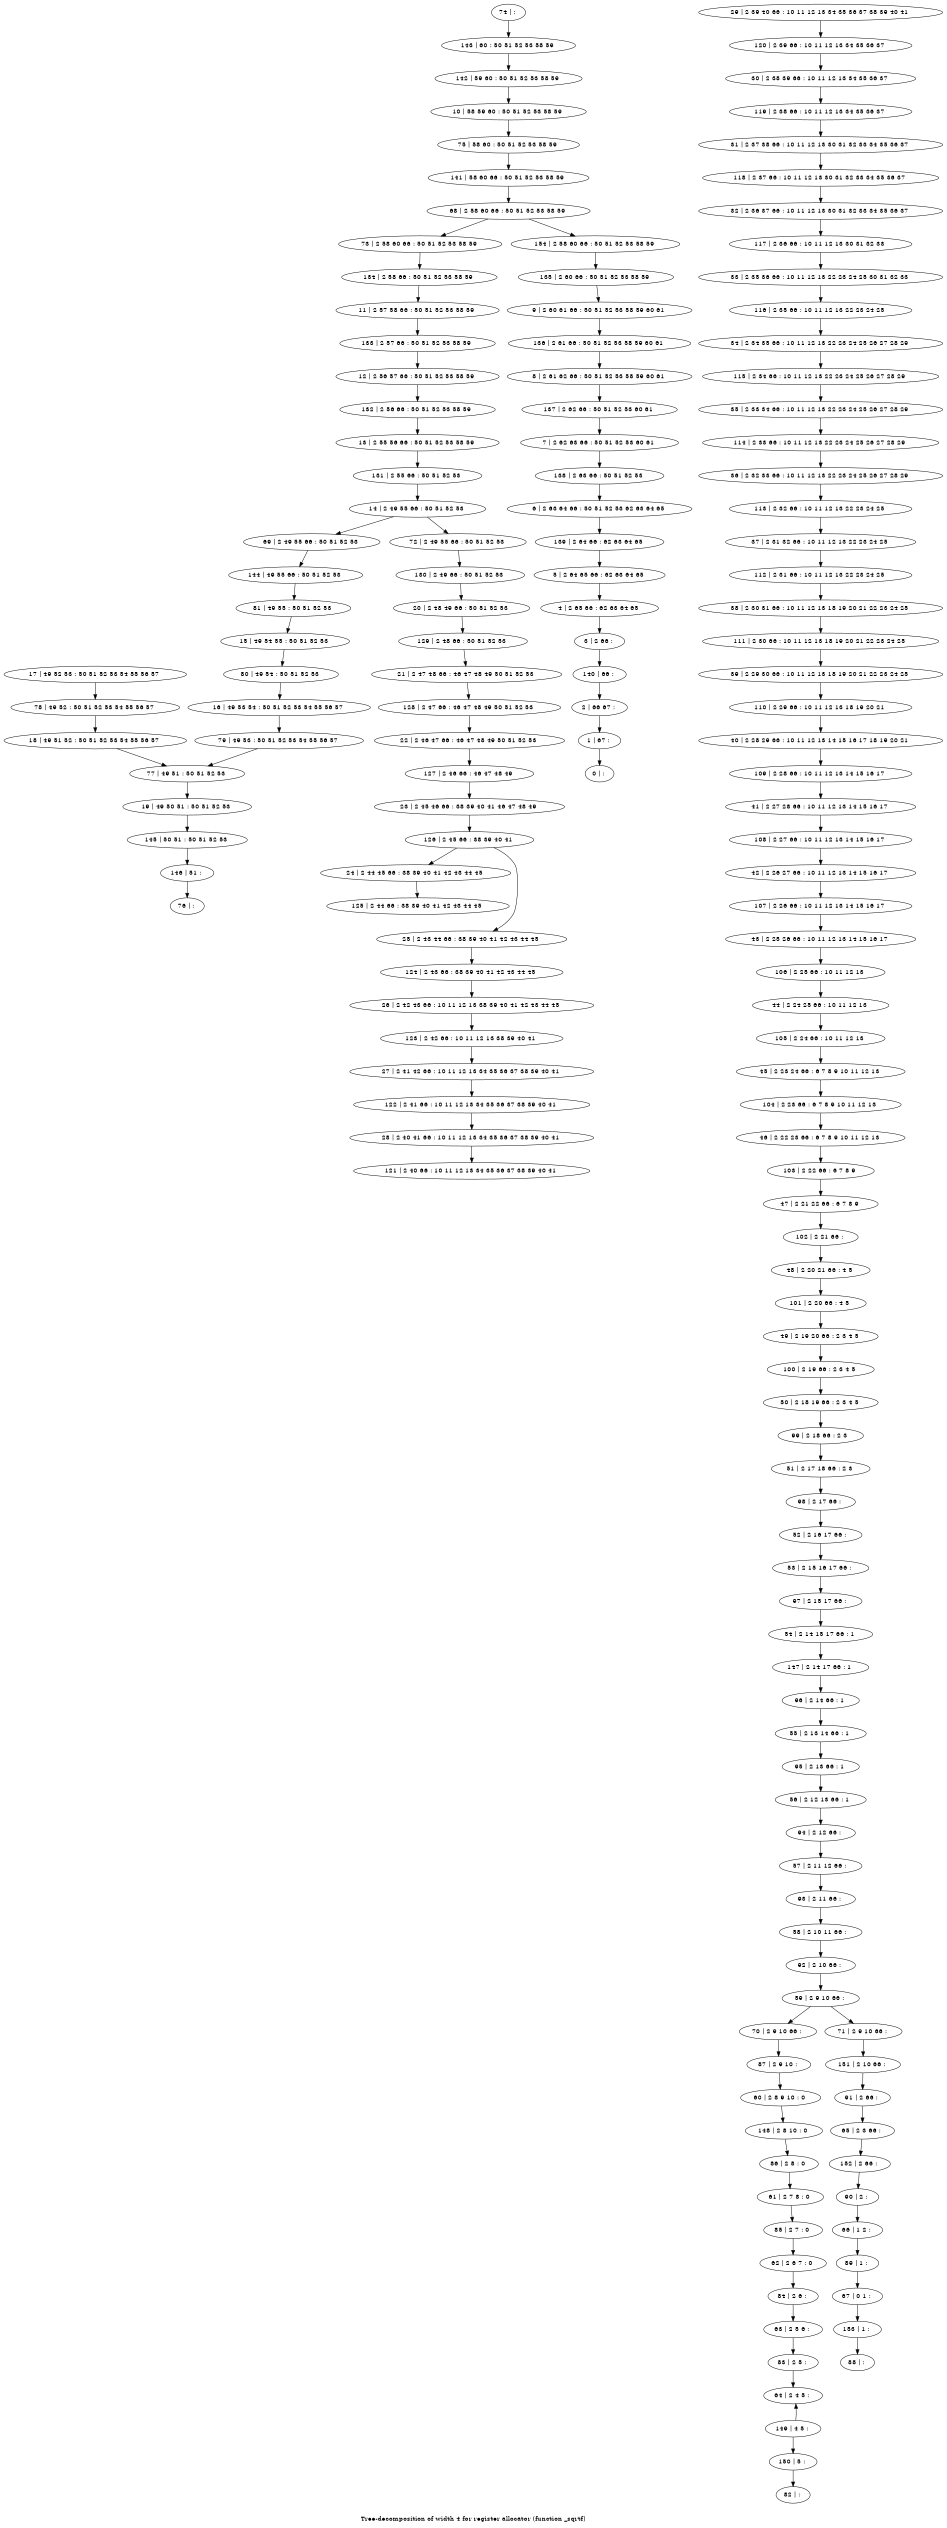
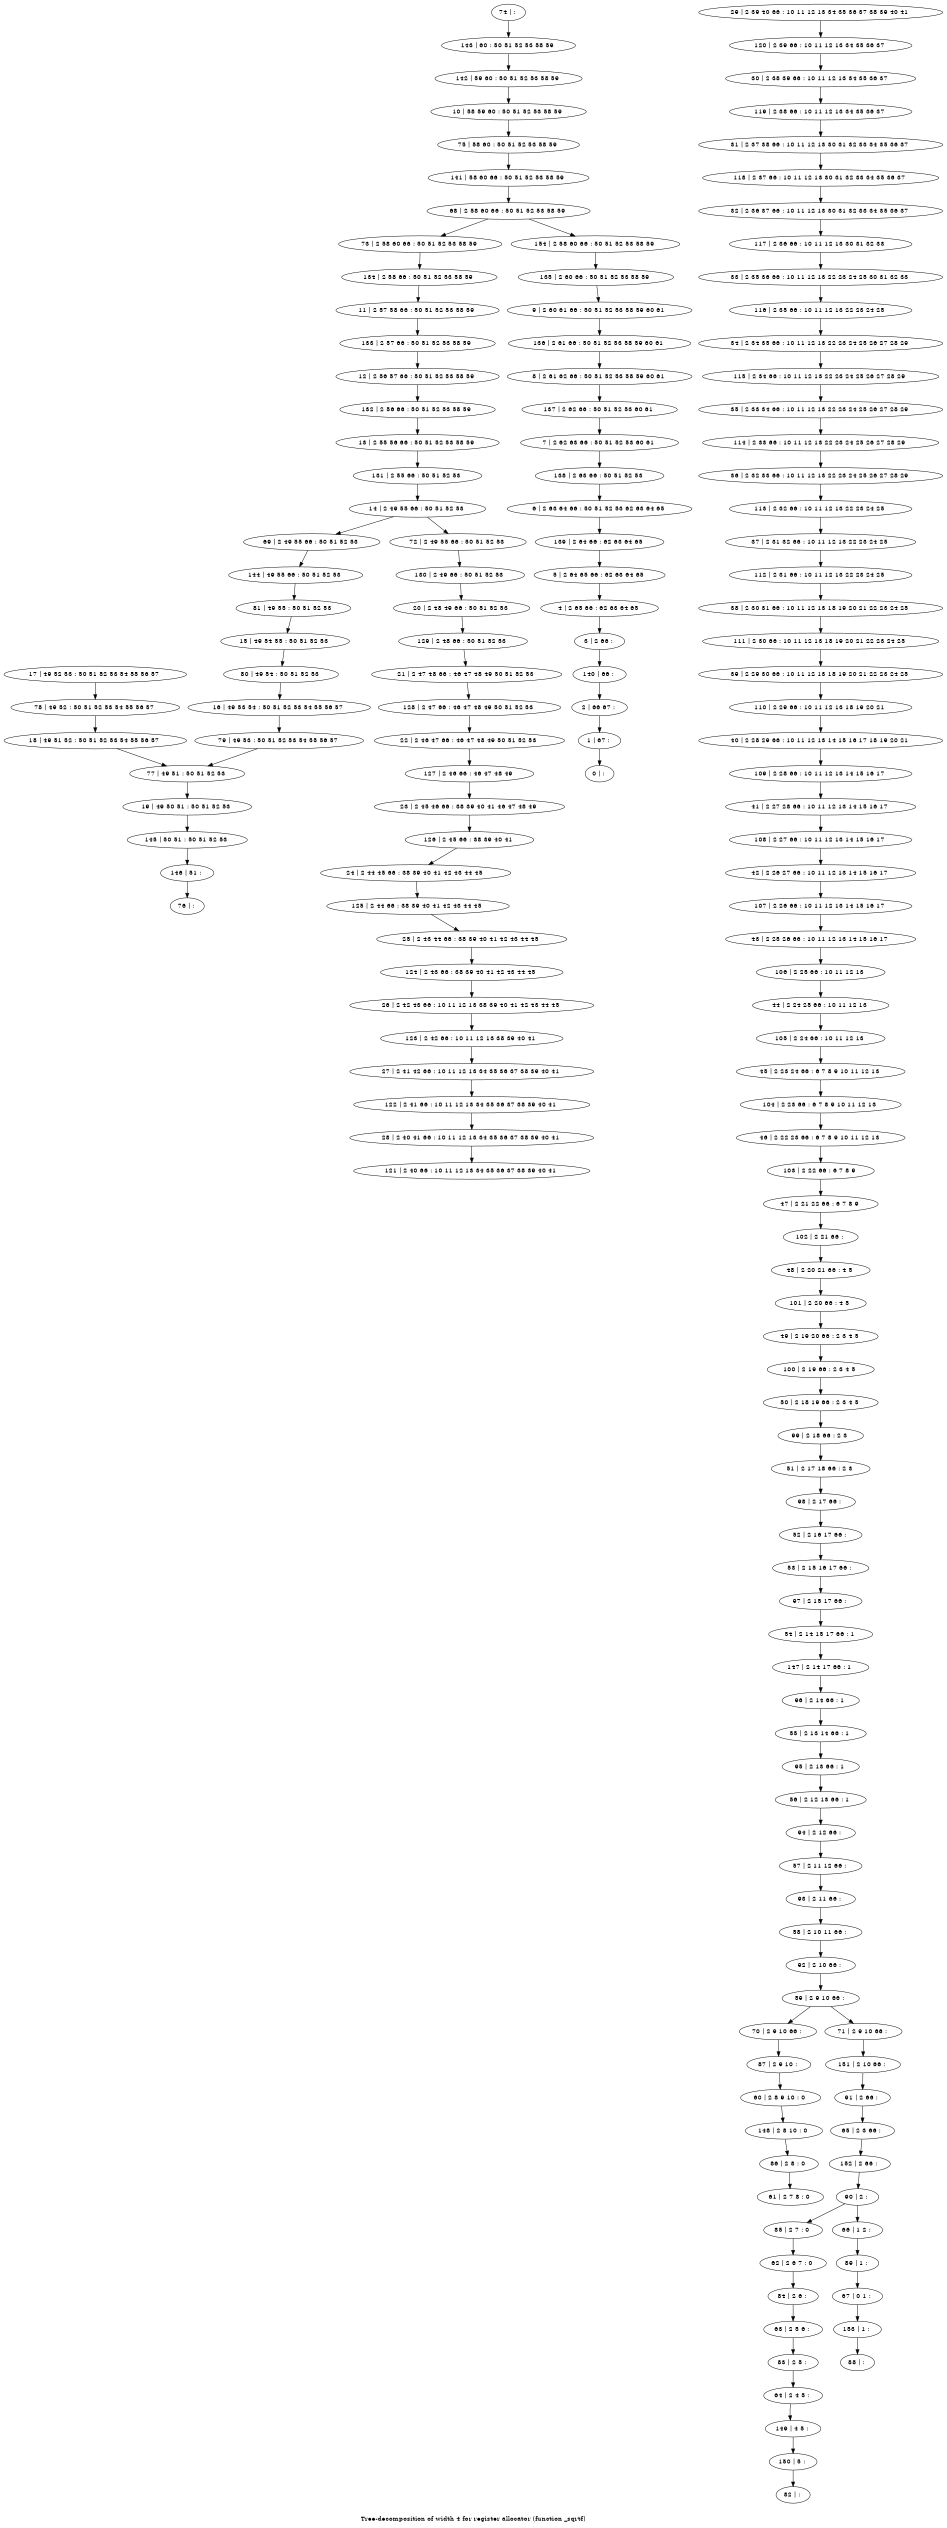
(518, 887) -> (443, 921)
(792, 2211) -> (828, 2212)
(796, 2414) -> (790, 2410)
